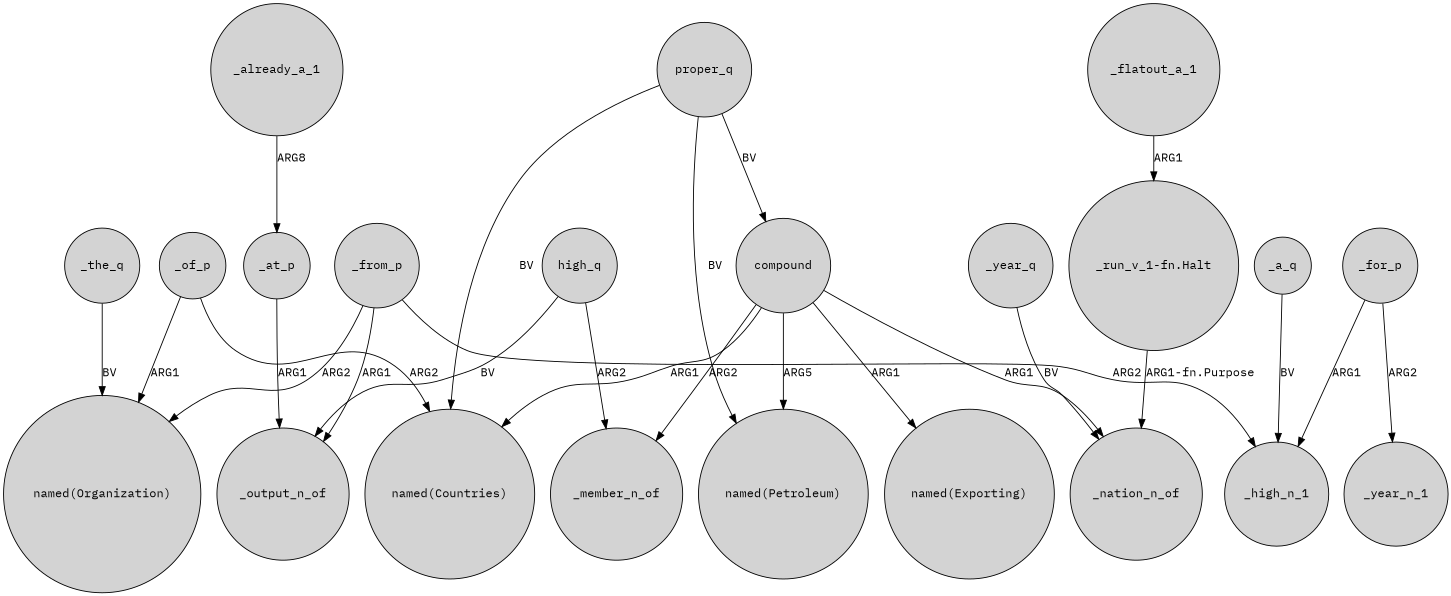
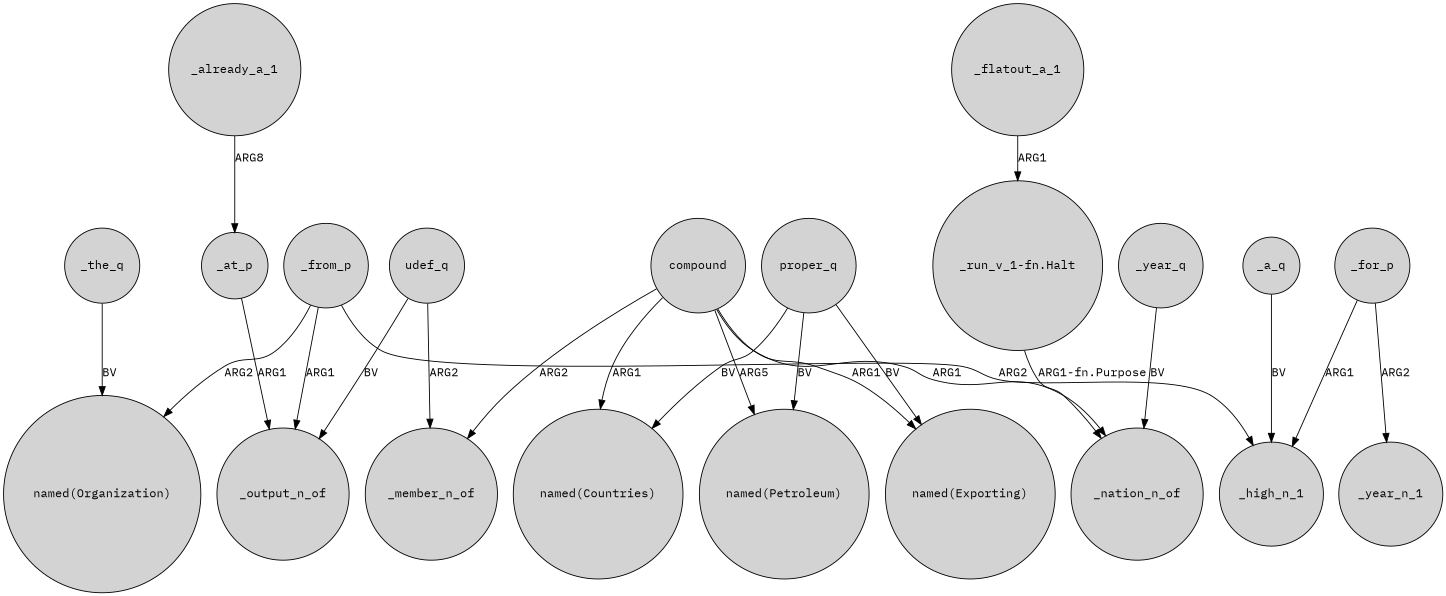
(742, 163) -> (872, 355)
(193, 266) -> none
(580, 266) -> (427, 266)
